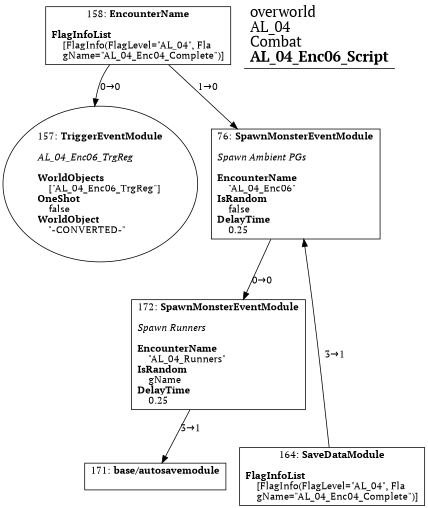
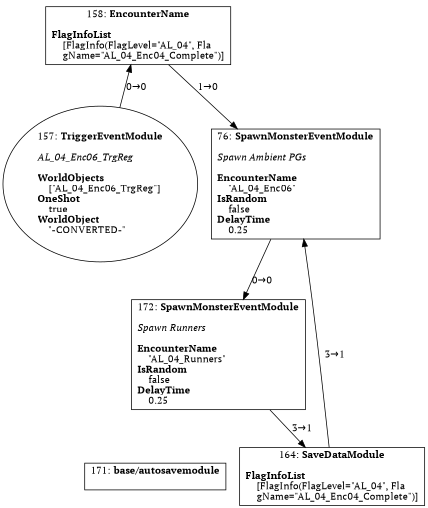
(320, 36) -> none
(101, 81) -> (124, 90)
(54, 209) -> (53, 209)
(159, 380) -> (154, 380)
(178, 433) -> (285, 426)
